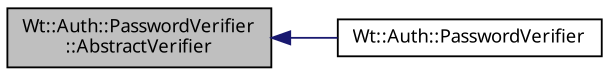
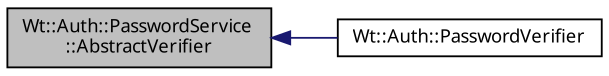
(139, 38) -> (139, 38)
